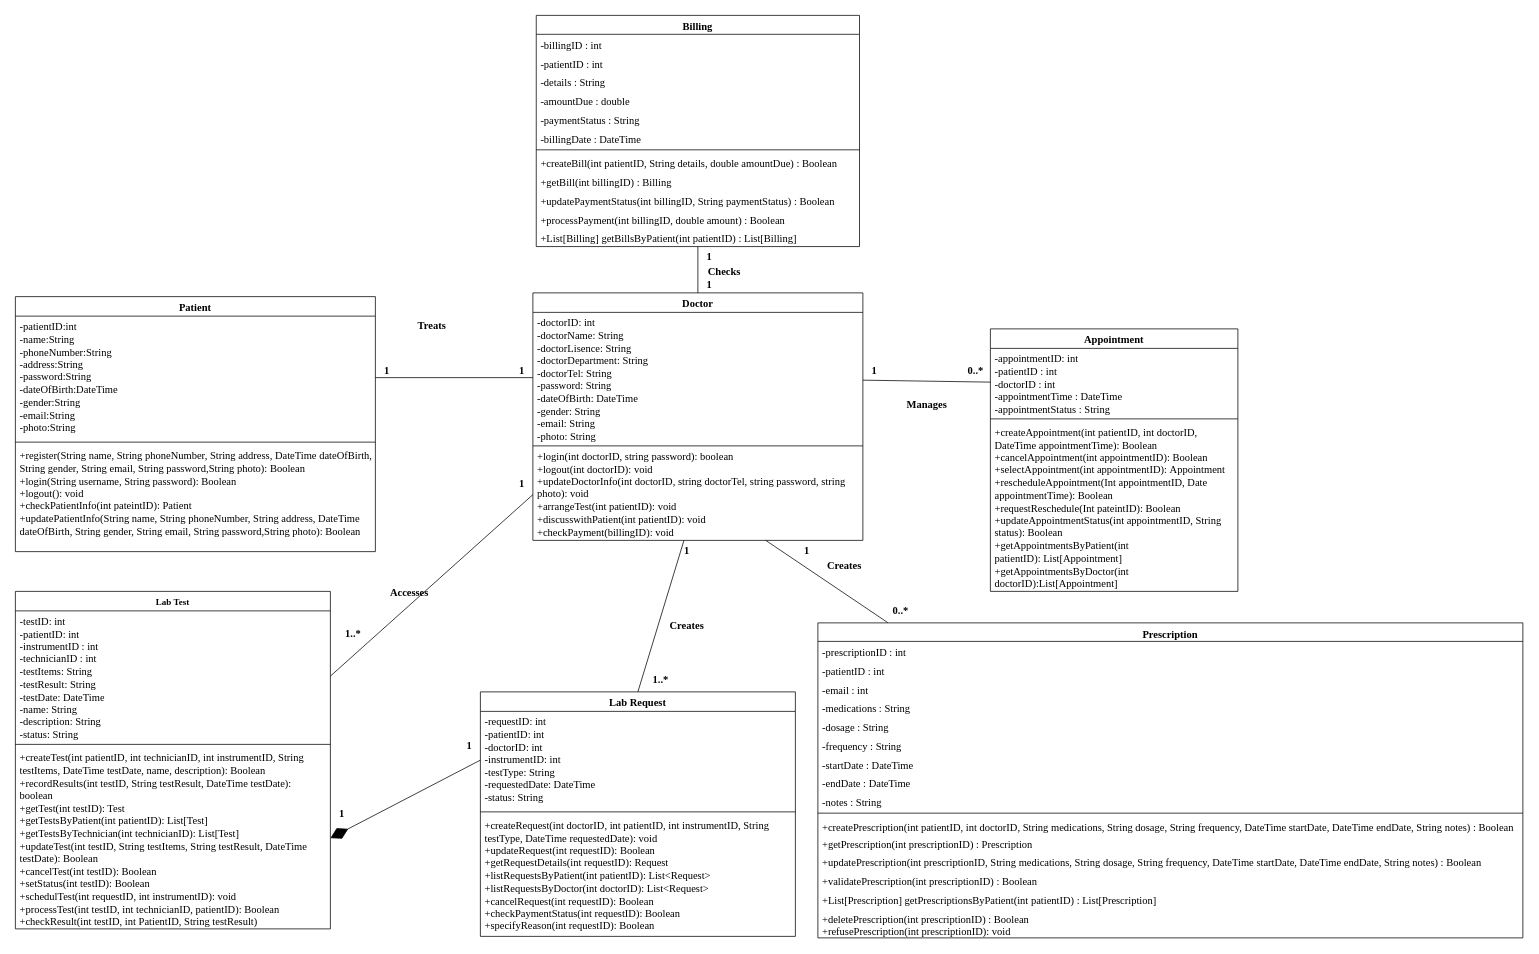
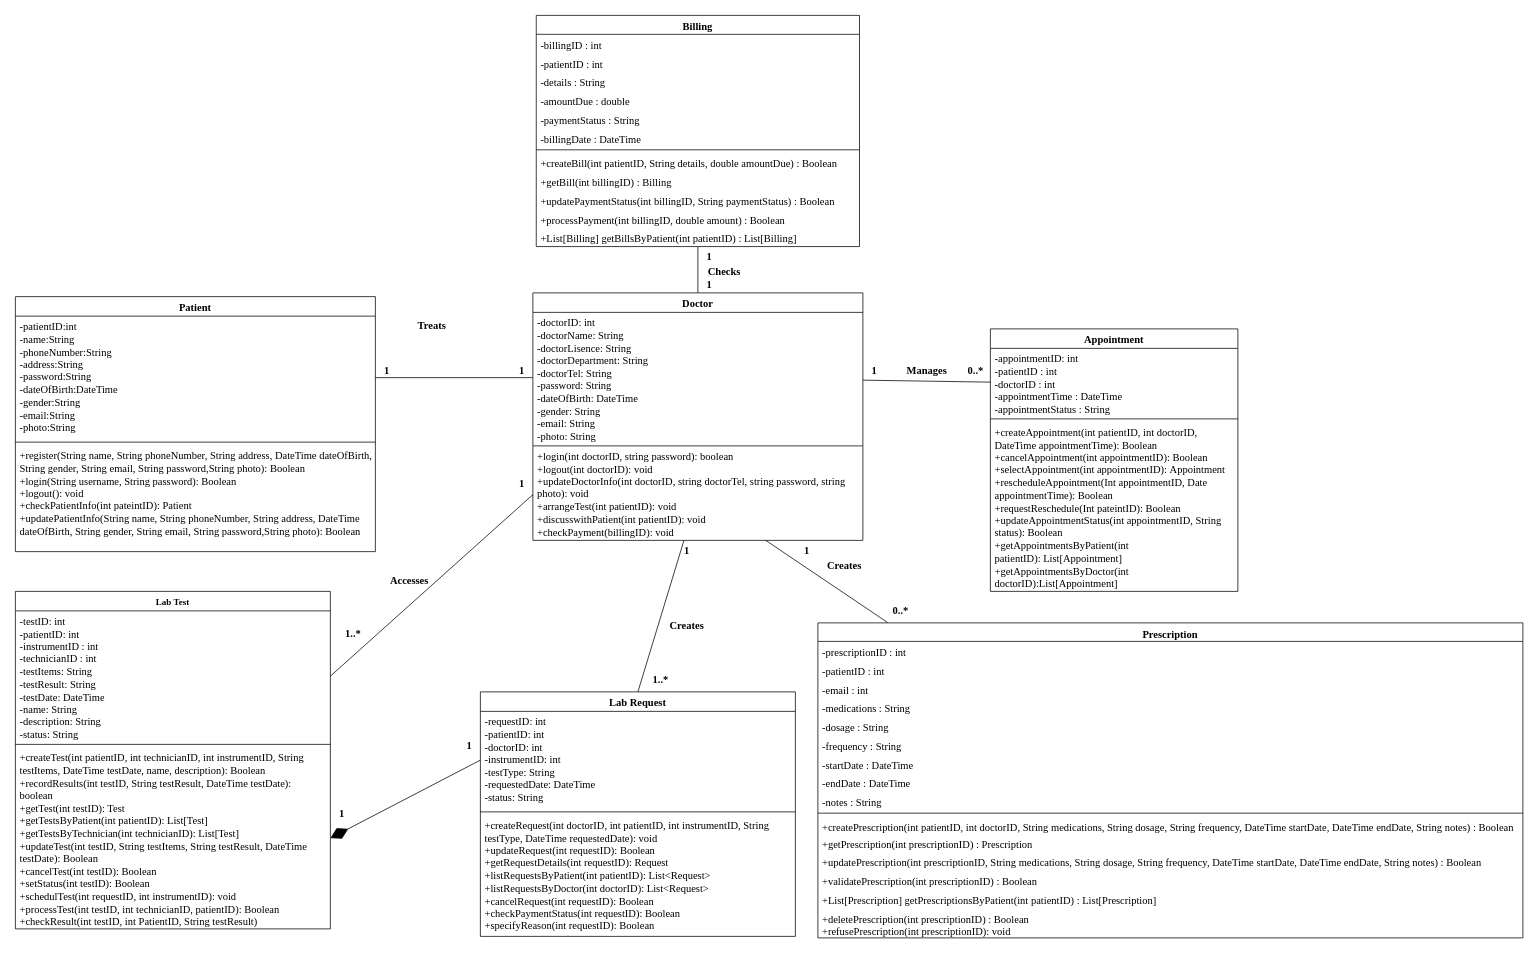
(926, 405) -> (926, 372)
(409, 593) -> (409, 582)
